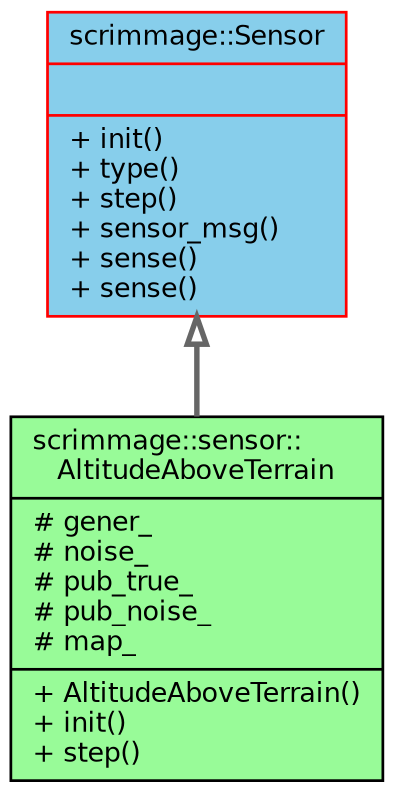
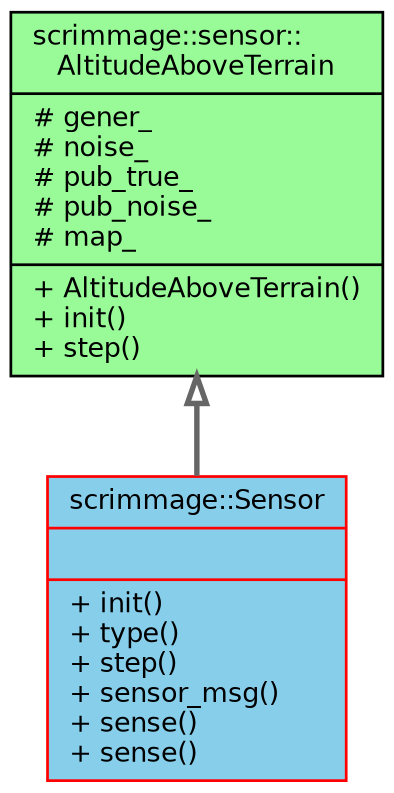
(197, 381) -> (197, 440)
